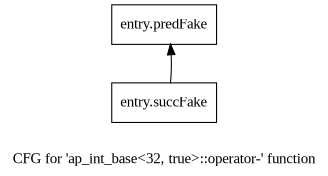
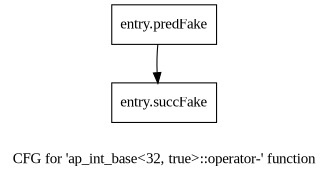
(171, 69) -> (157, 58)
